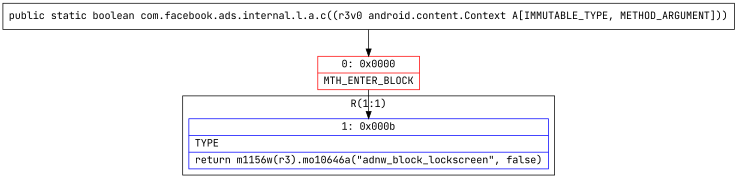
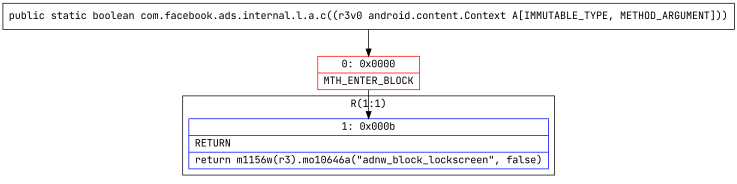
(207, 143) -> (213, 143)
